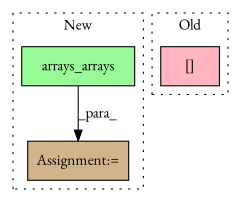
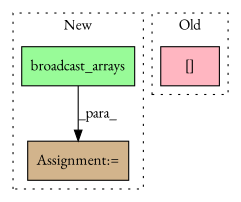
(78, 66) -> (78, 66)
